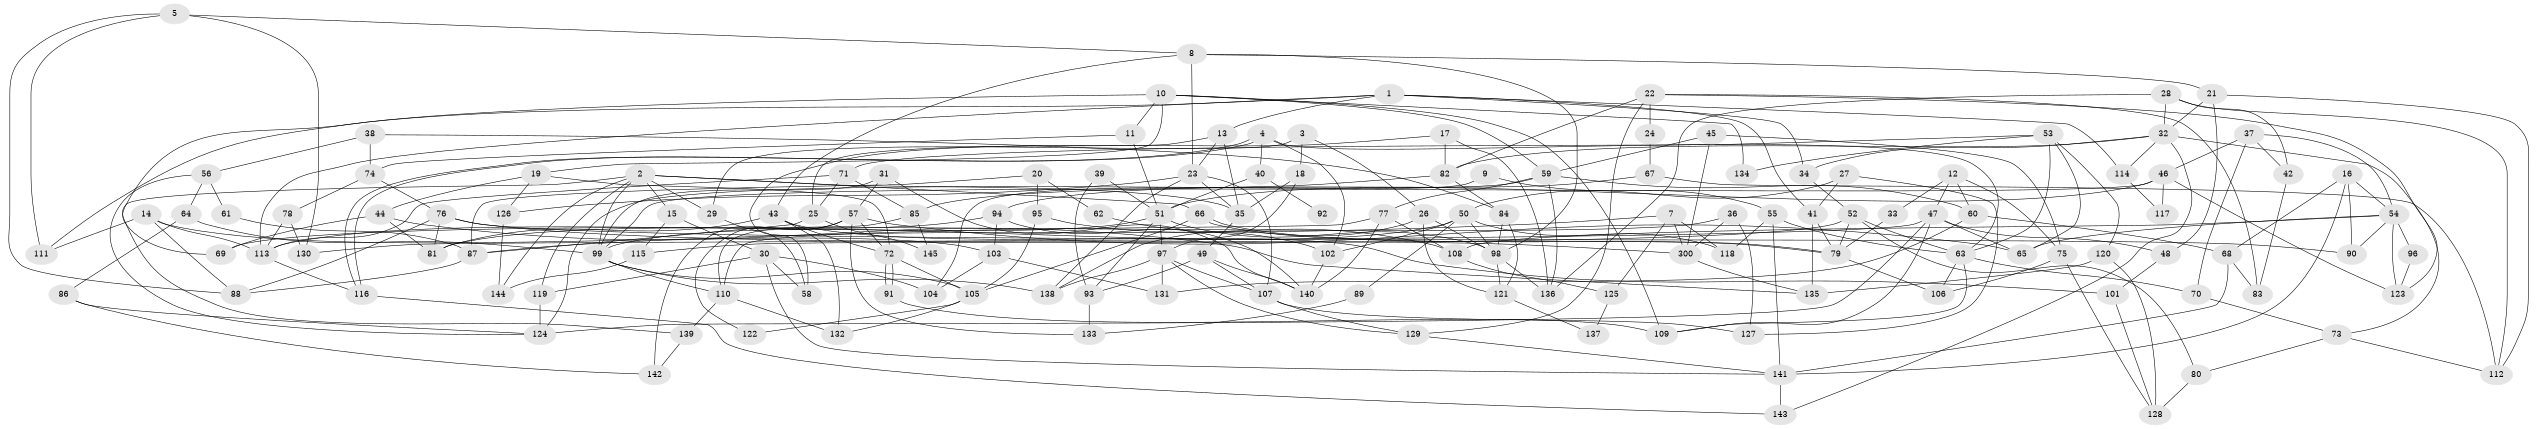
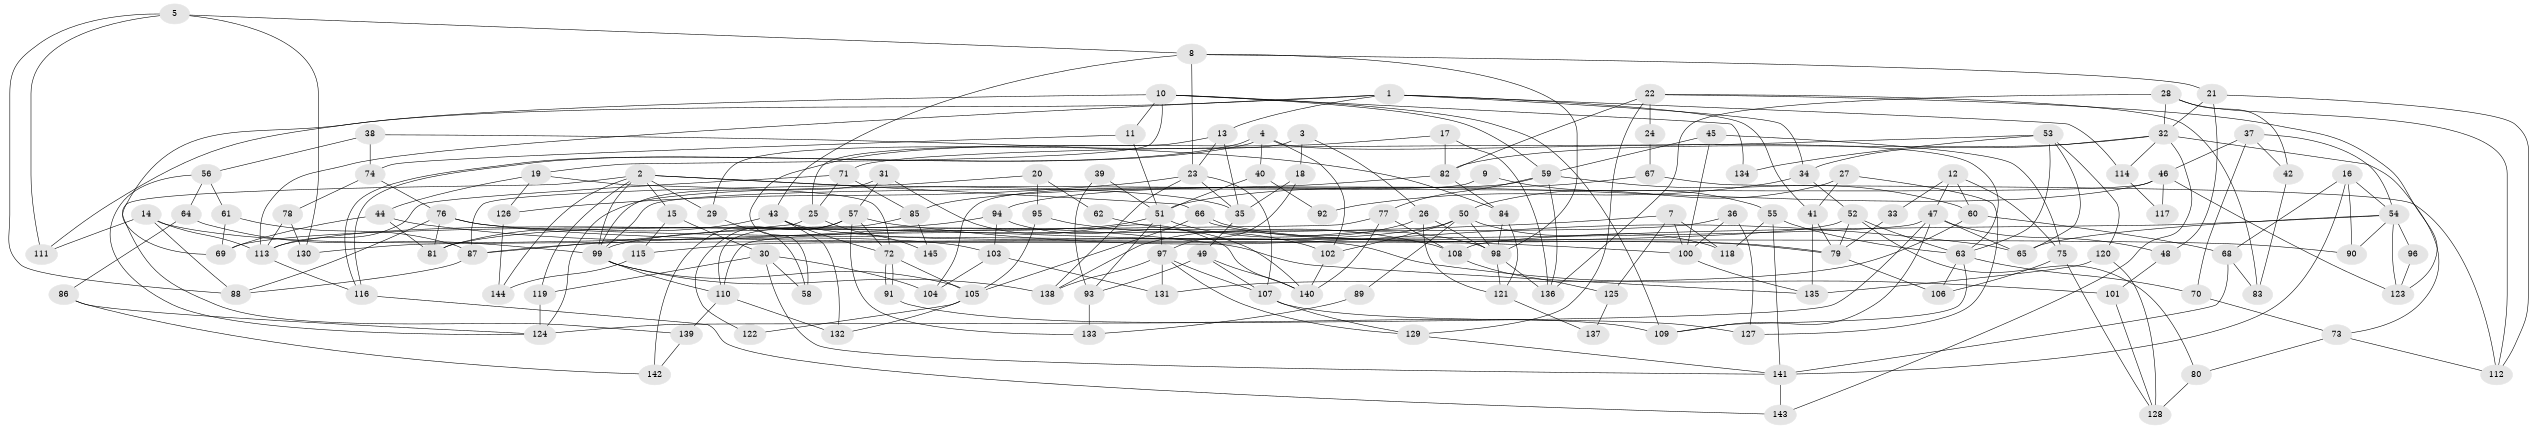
none -> (1518, 194)
none -> (224, 234)
(1686, 255) -> (1686, 255)
